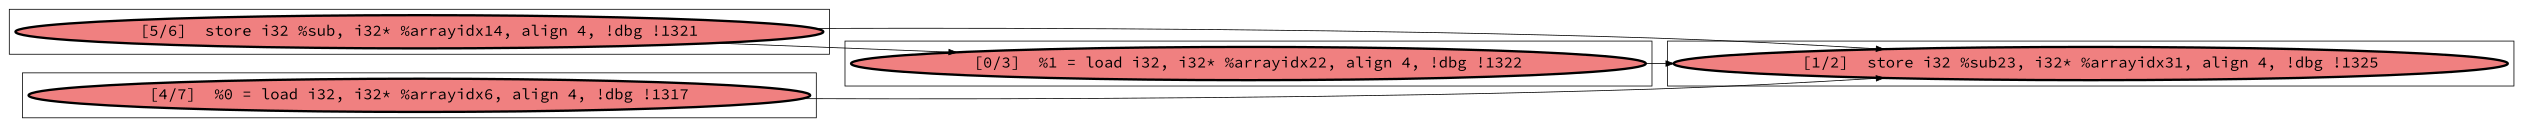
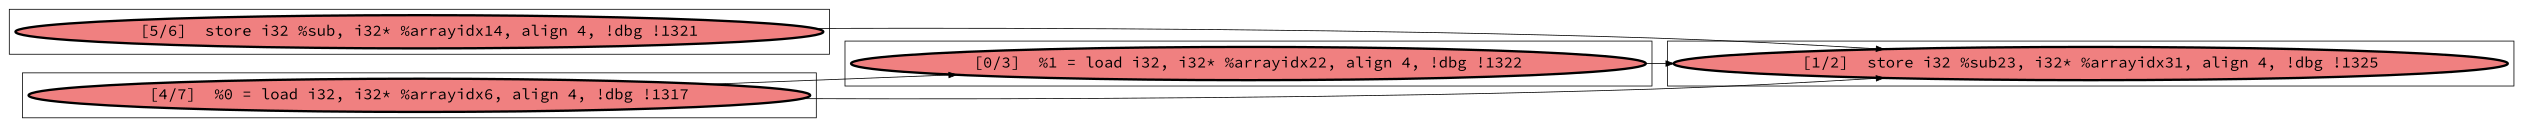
(837, 48) -> (829, 80)
